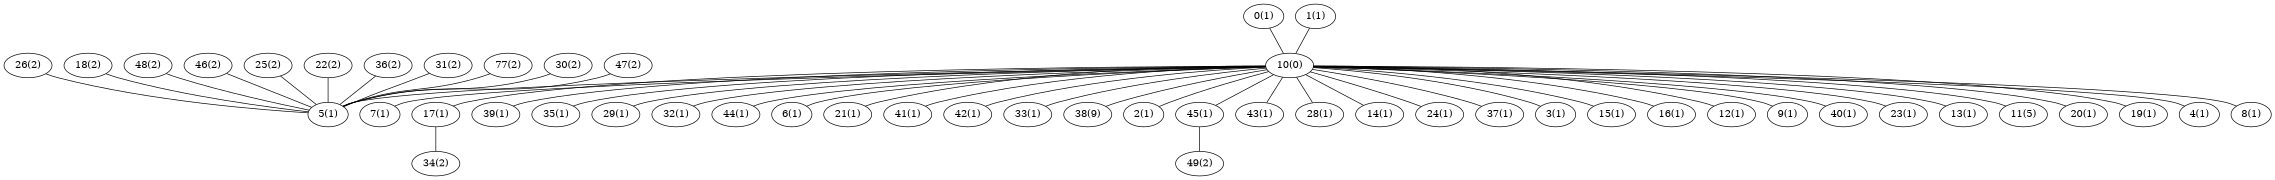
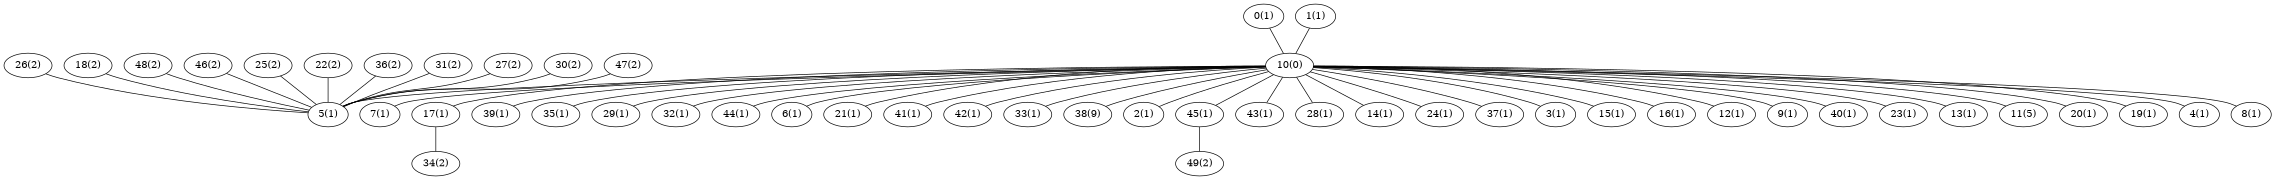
(508, 65) -> (508, 65)
